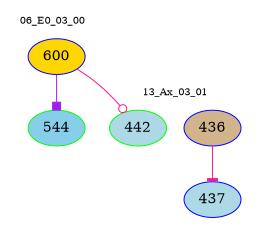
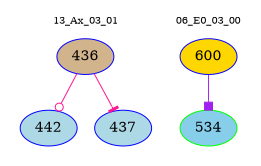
(107, 92) -> (69, 89)
(57, 128) -> (209, 128)
(138, 128) -> (49, 128)
